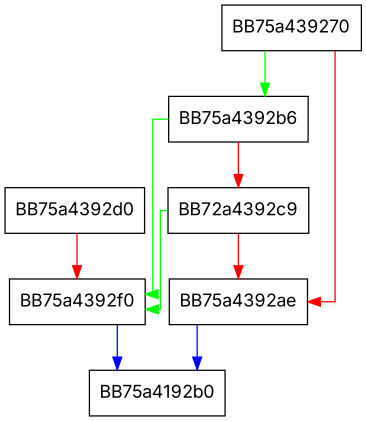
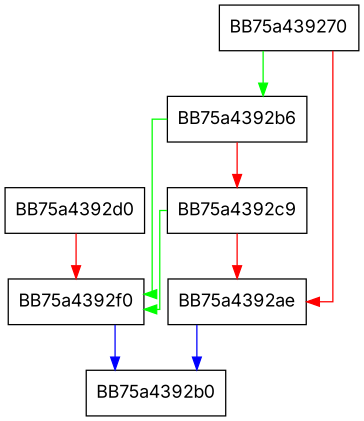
(238, 210) -> (237, 210)
(157, 393) -> (156, 393)
